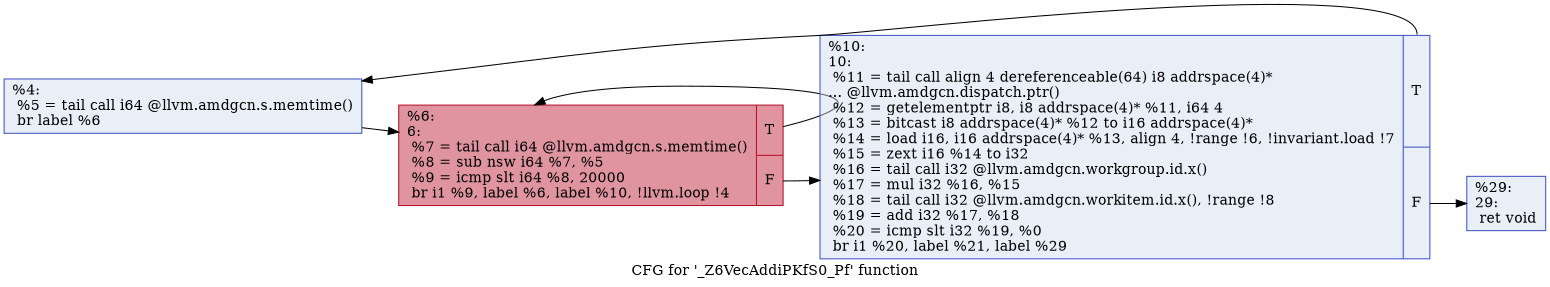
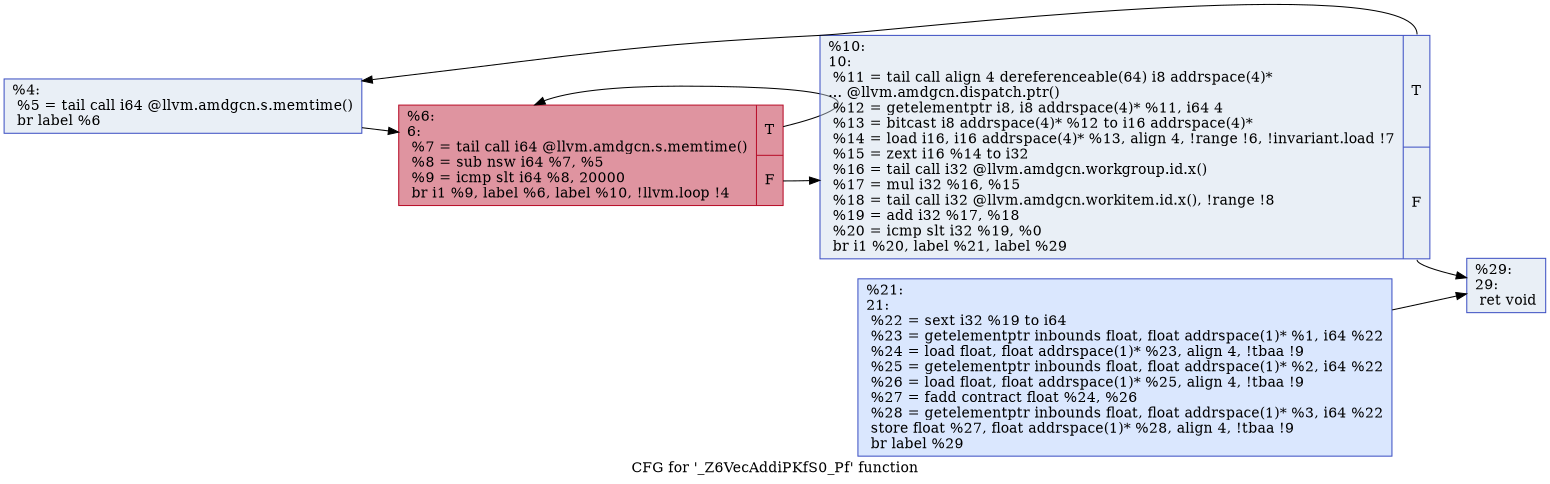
none -> (1125, 367)
